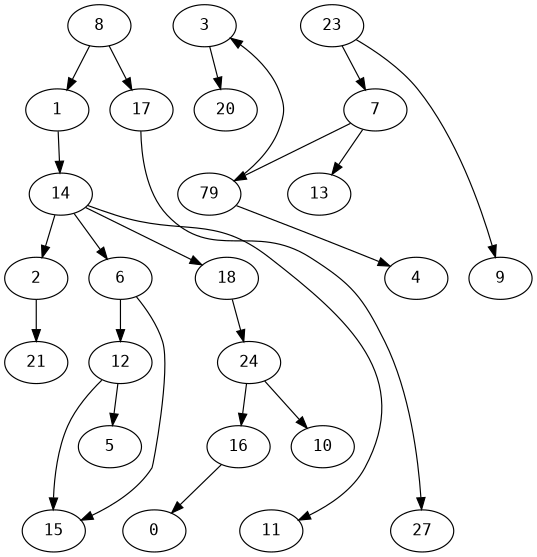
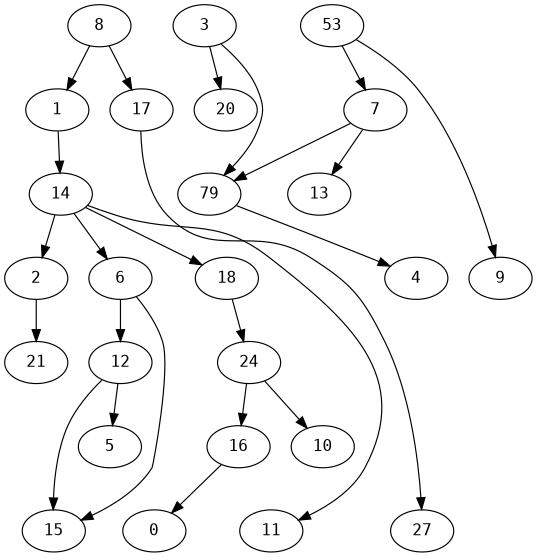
(332, 26) -> (332, 26)
(283, 114) -> (262, 103)
